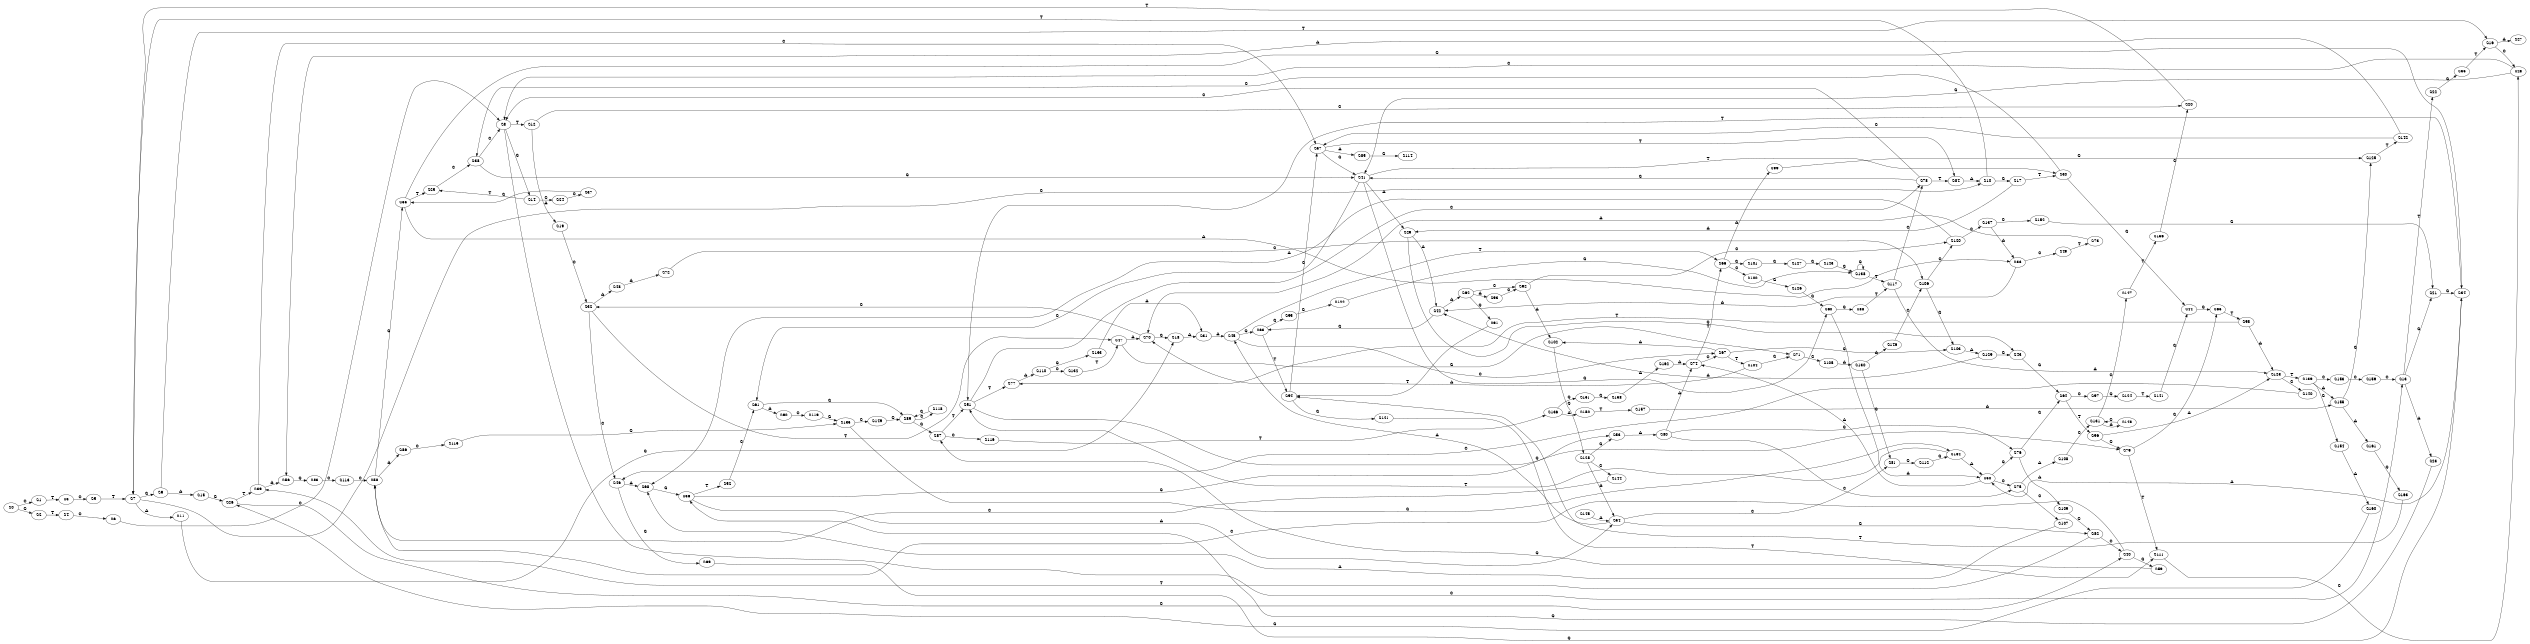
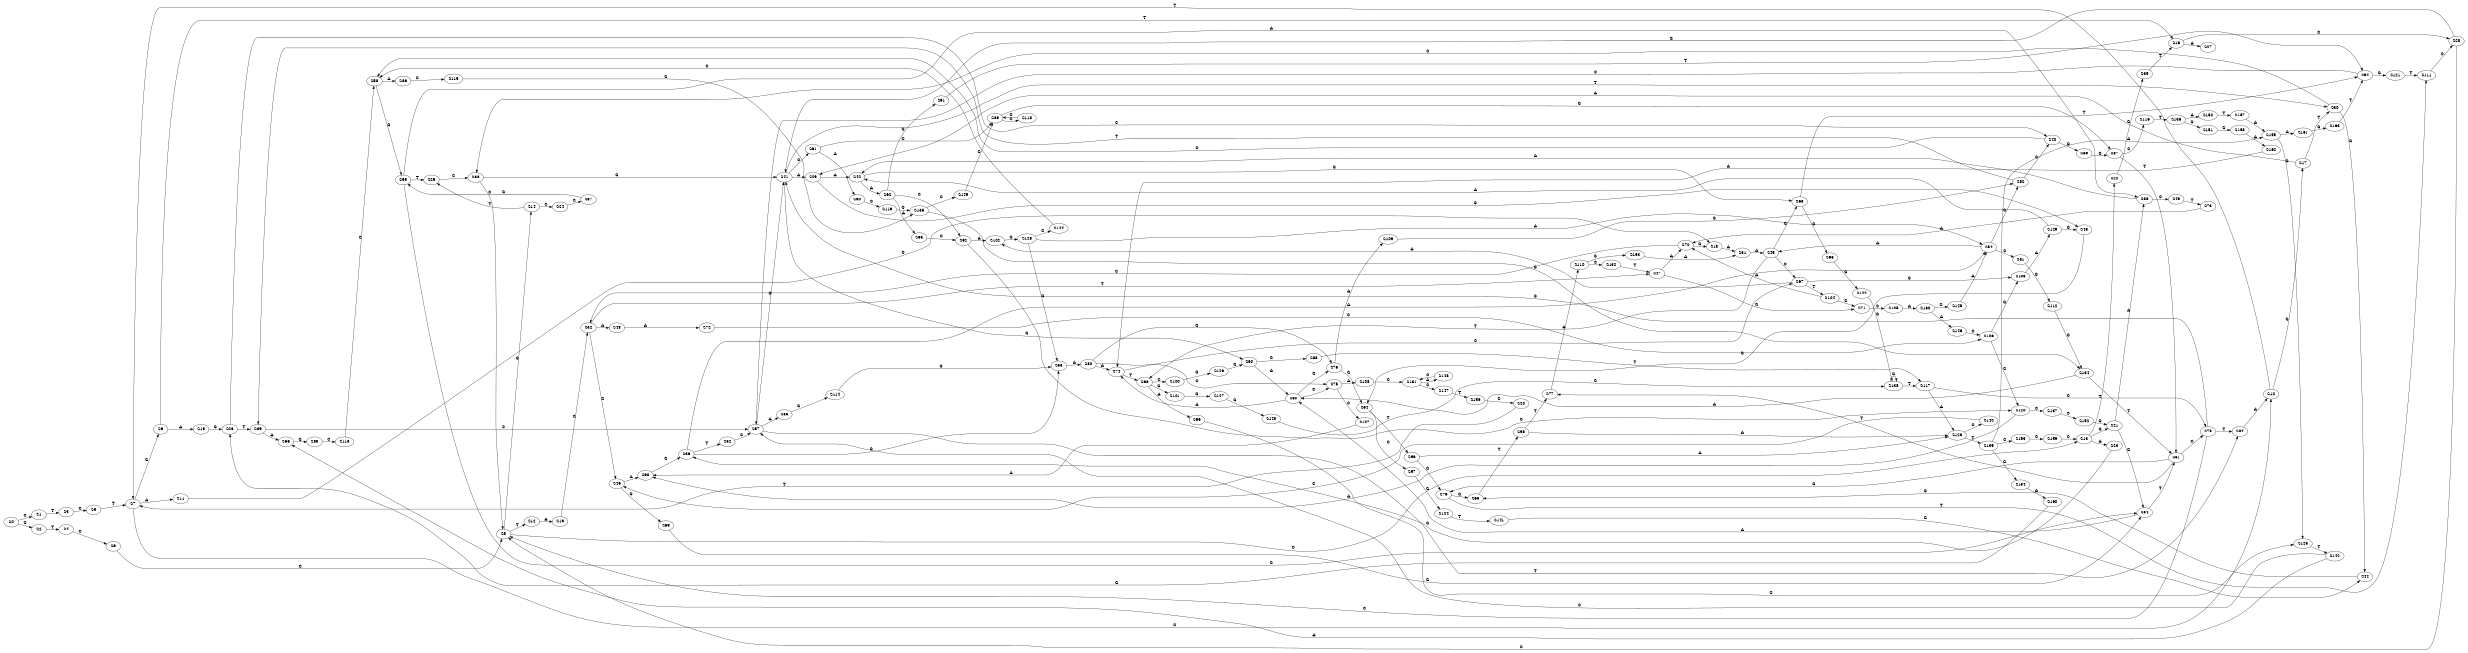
(1356, 109) -> none
(2002, 242) -> (2129, 314)
none -> (940, 369)
(1876, 413) -> (1940, 307)
(742, 446) -> (742, 438)
